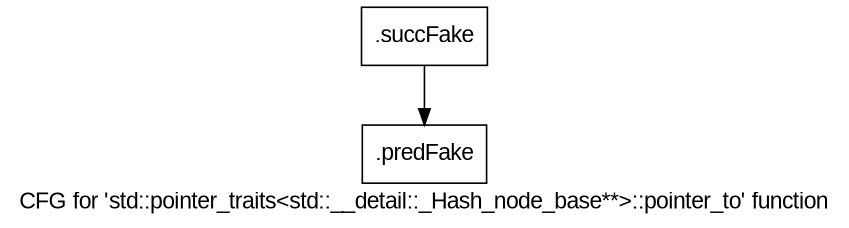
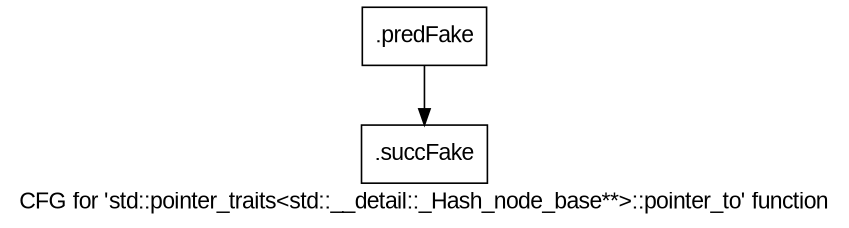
(424, 87) -> (424, 87)
